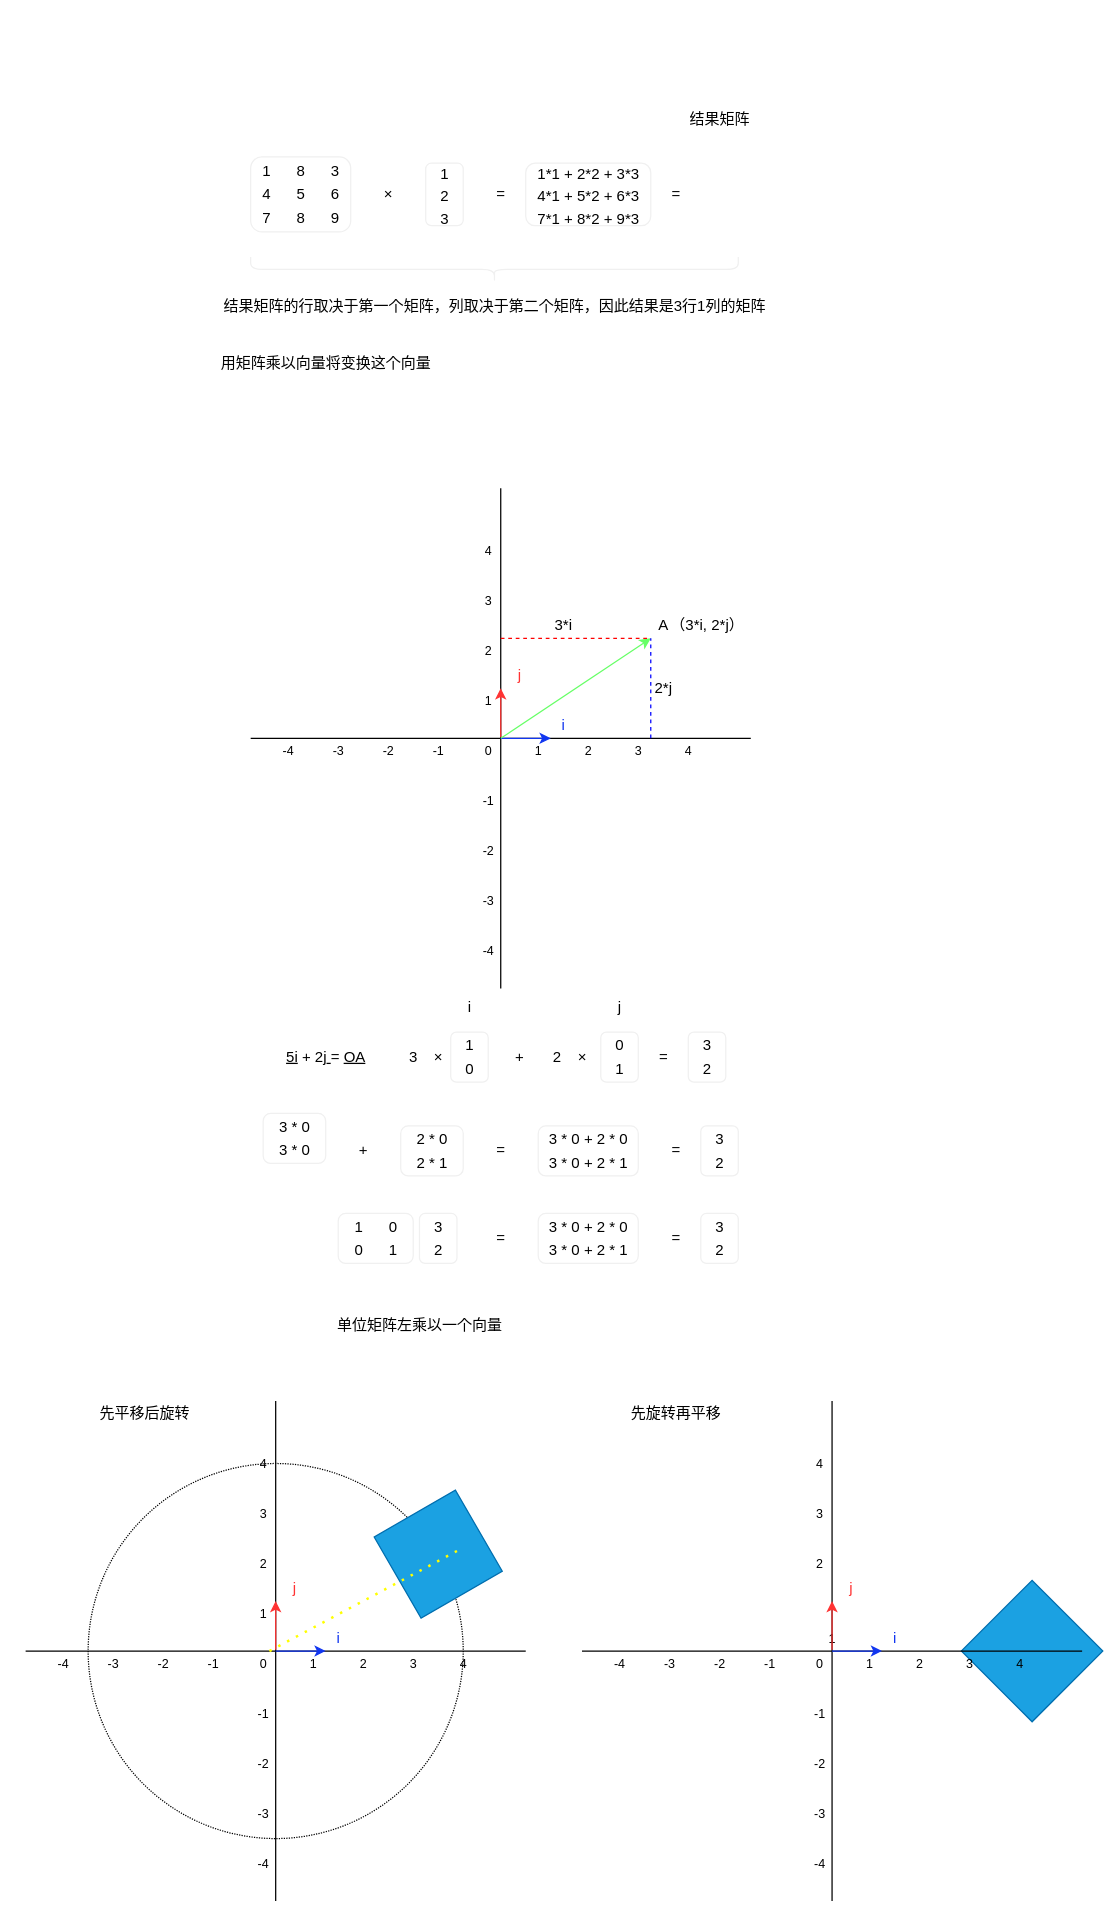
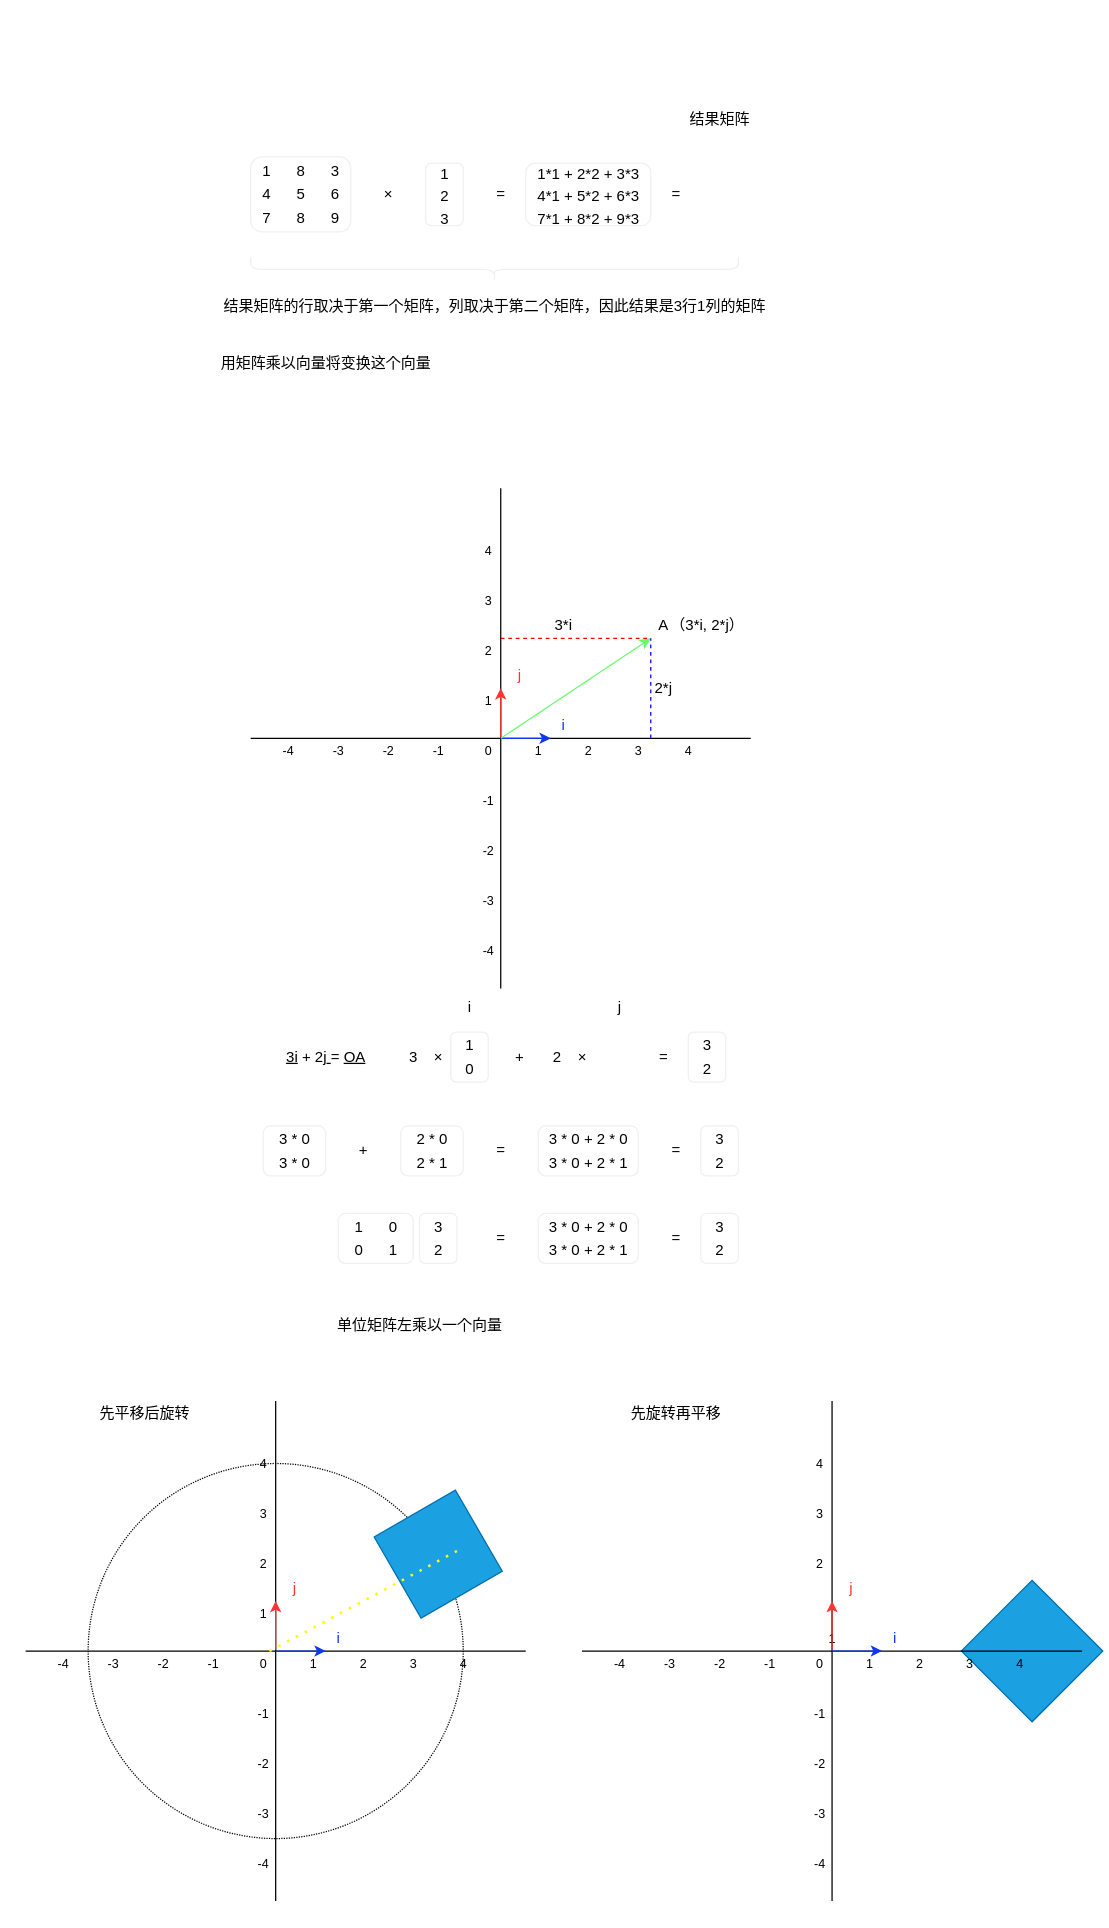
(326, 1057) -> (326, 1057)
(619, 1057) -> none
(294, 1138) -> (294, 1151)
